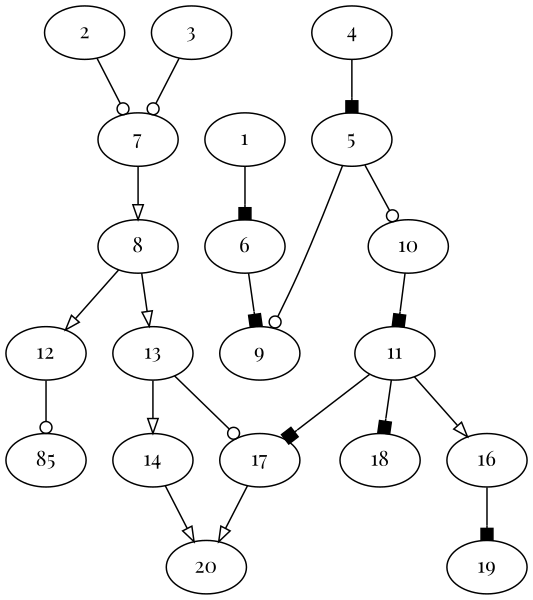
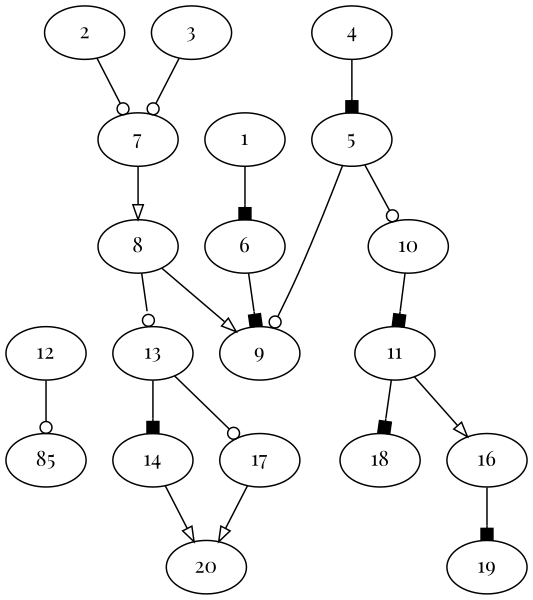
(144, 292) -> (144, 292)
(97, 294) -> (193, 295)
(153, 400) -> (153, 400)
(333, 402) -> none
